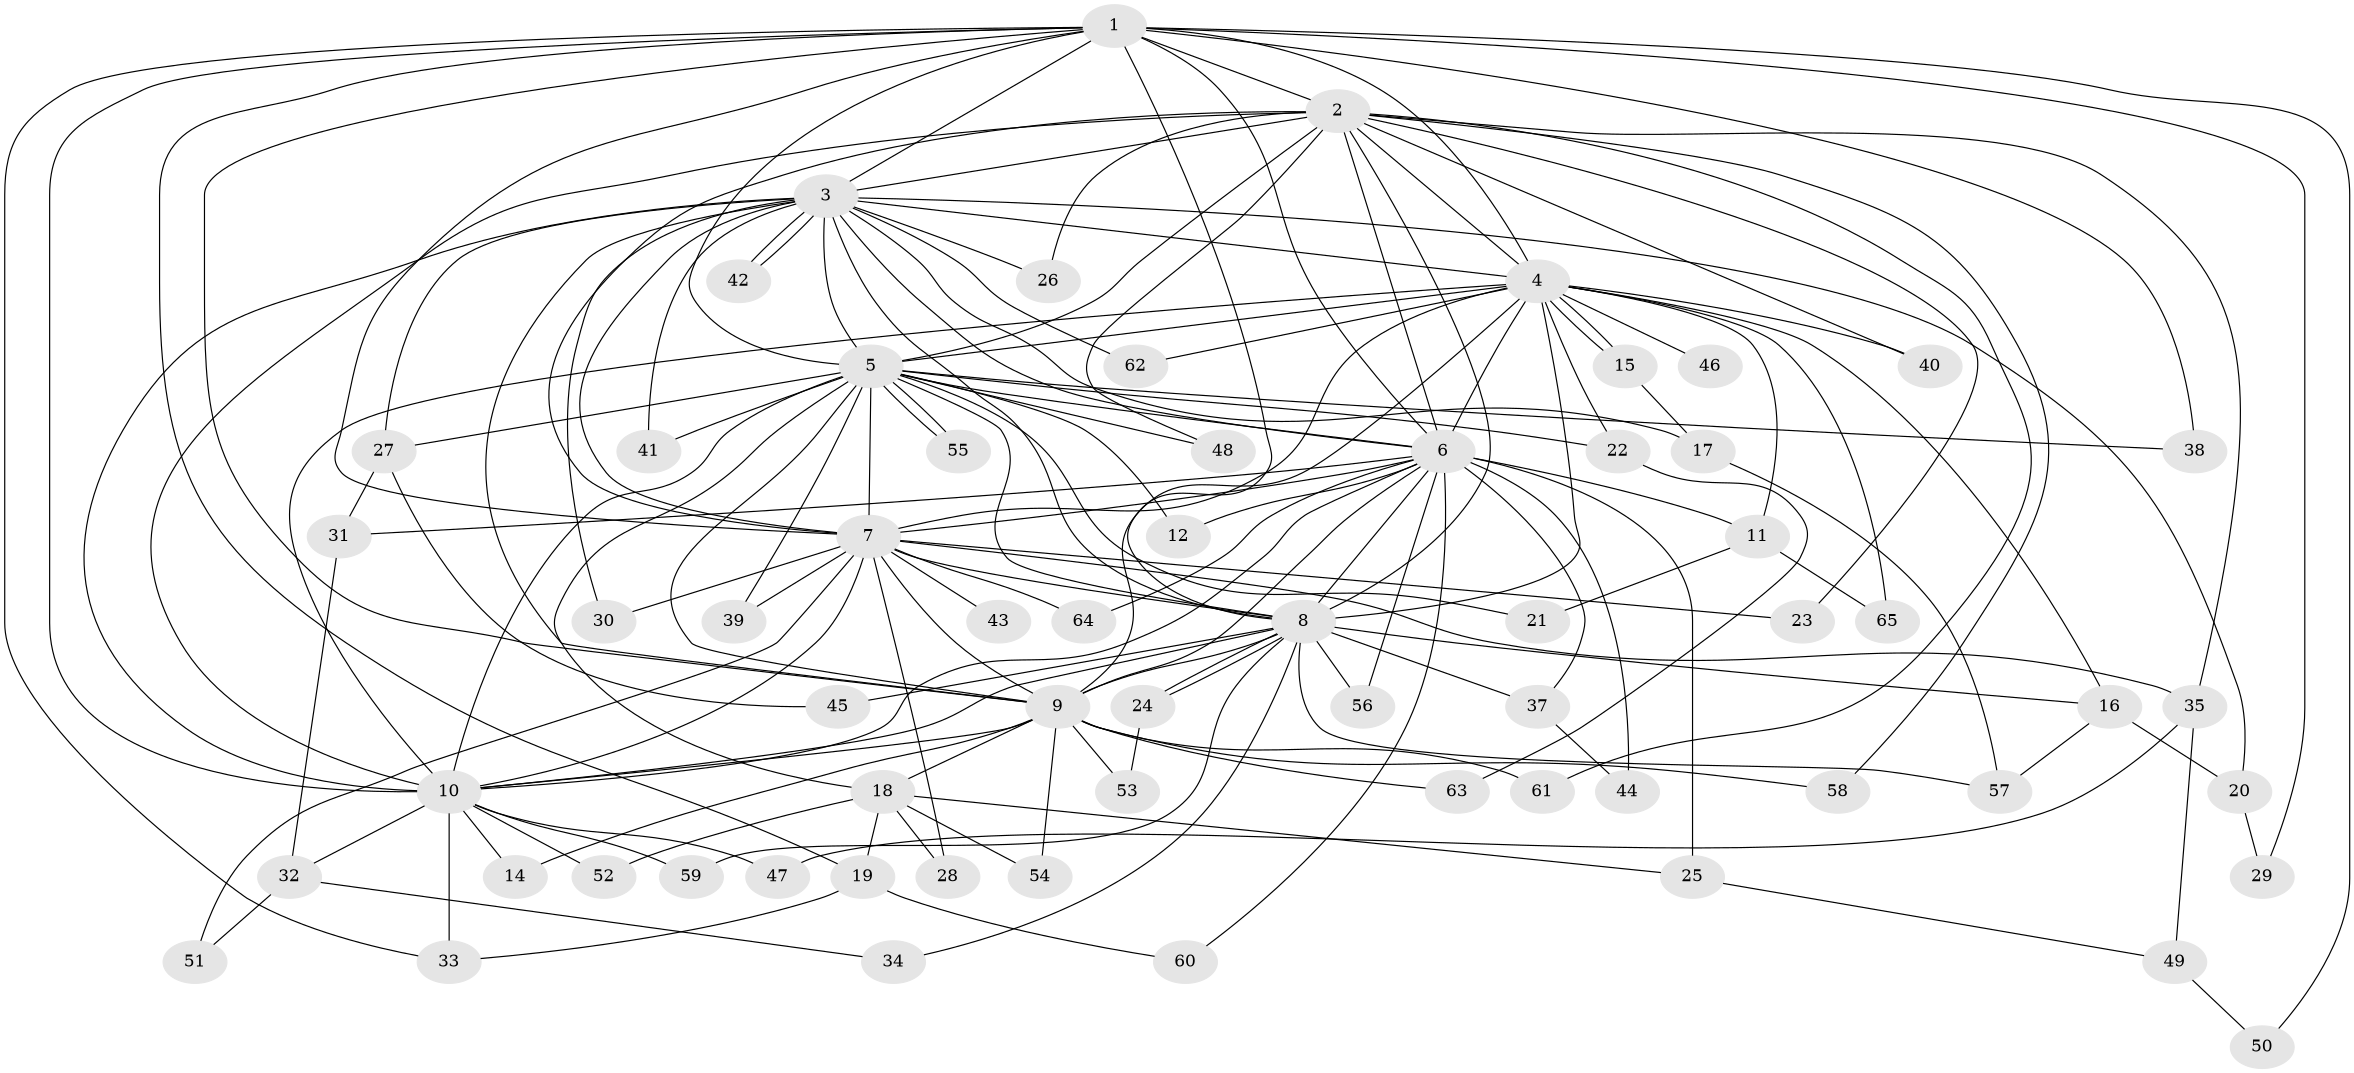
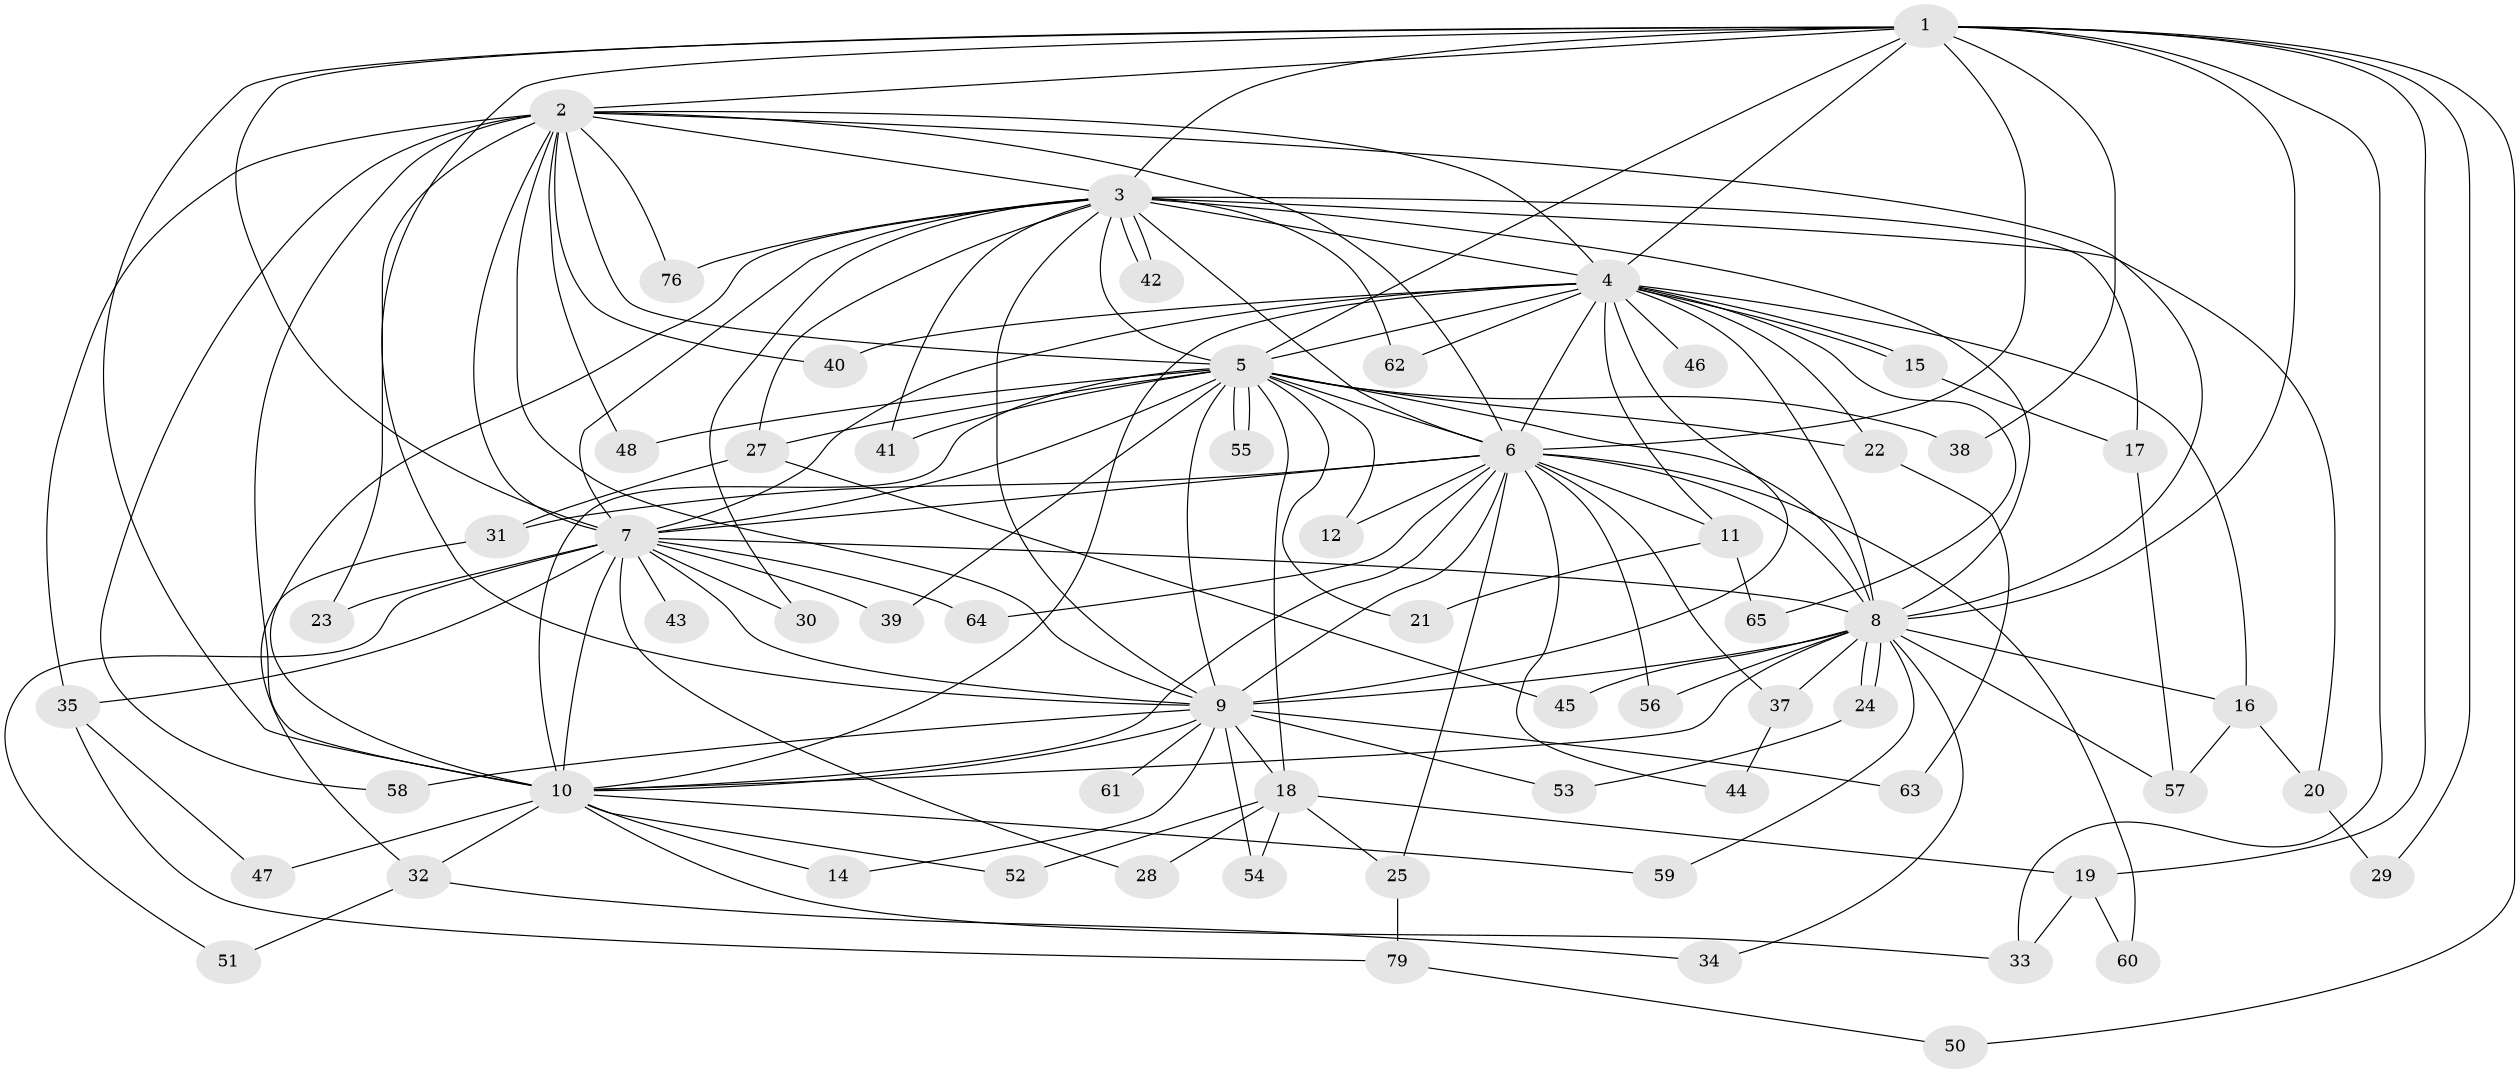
(1048, 281) -> (672, 281)
(1987, 335) -> (767, 534)
(2175, 962) -> (1398, 962)
